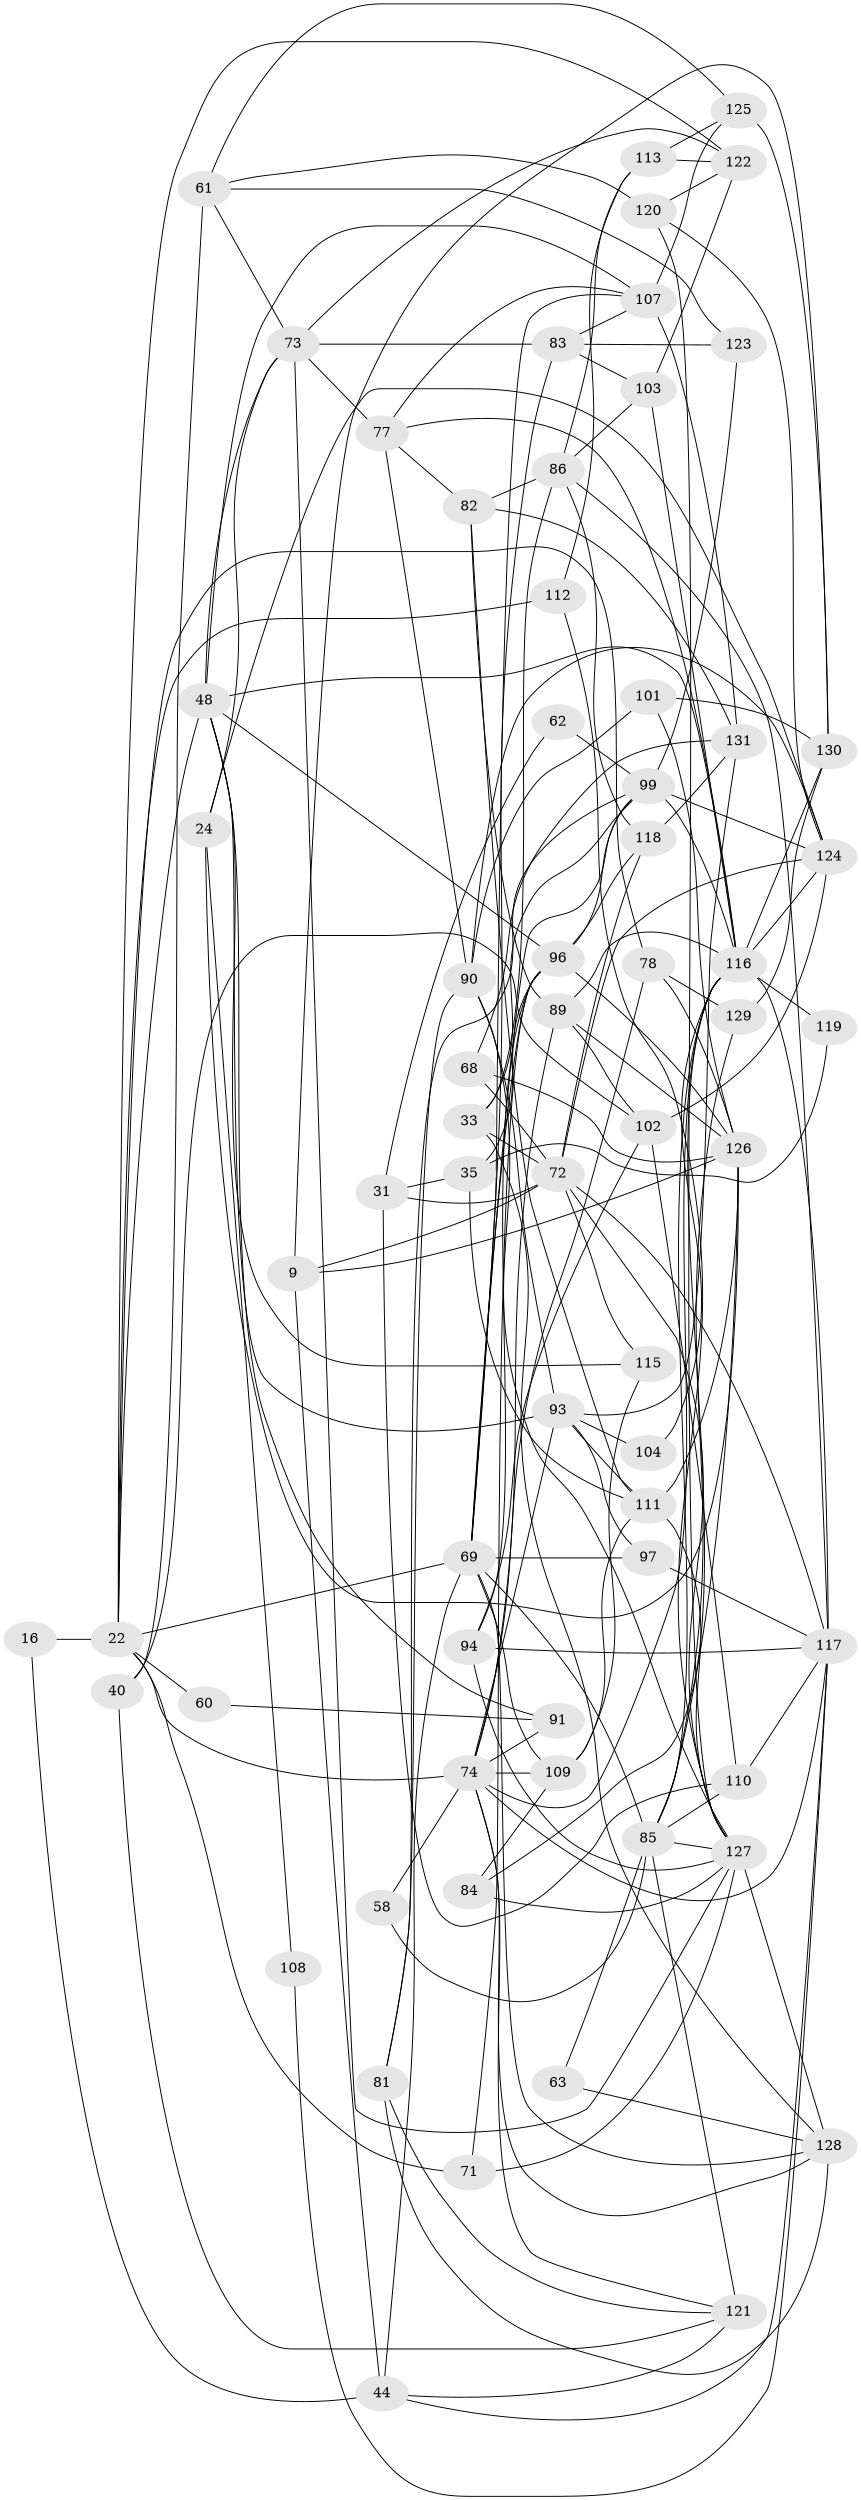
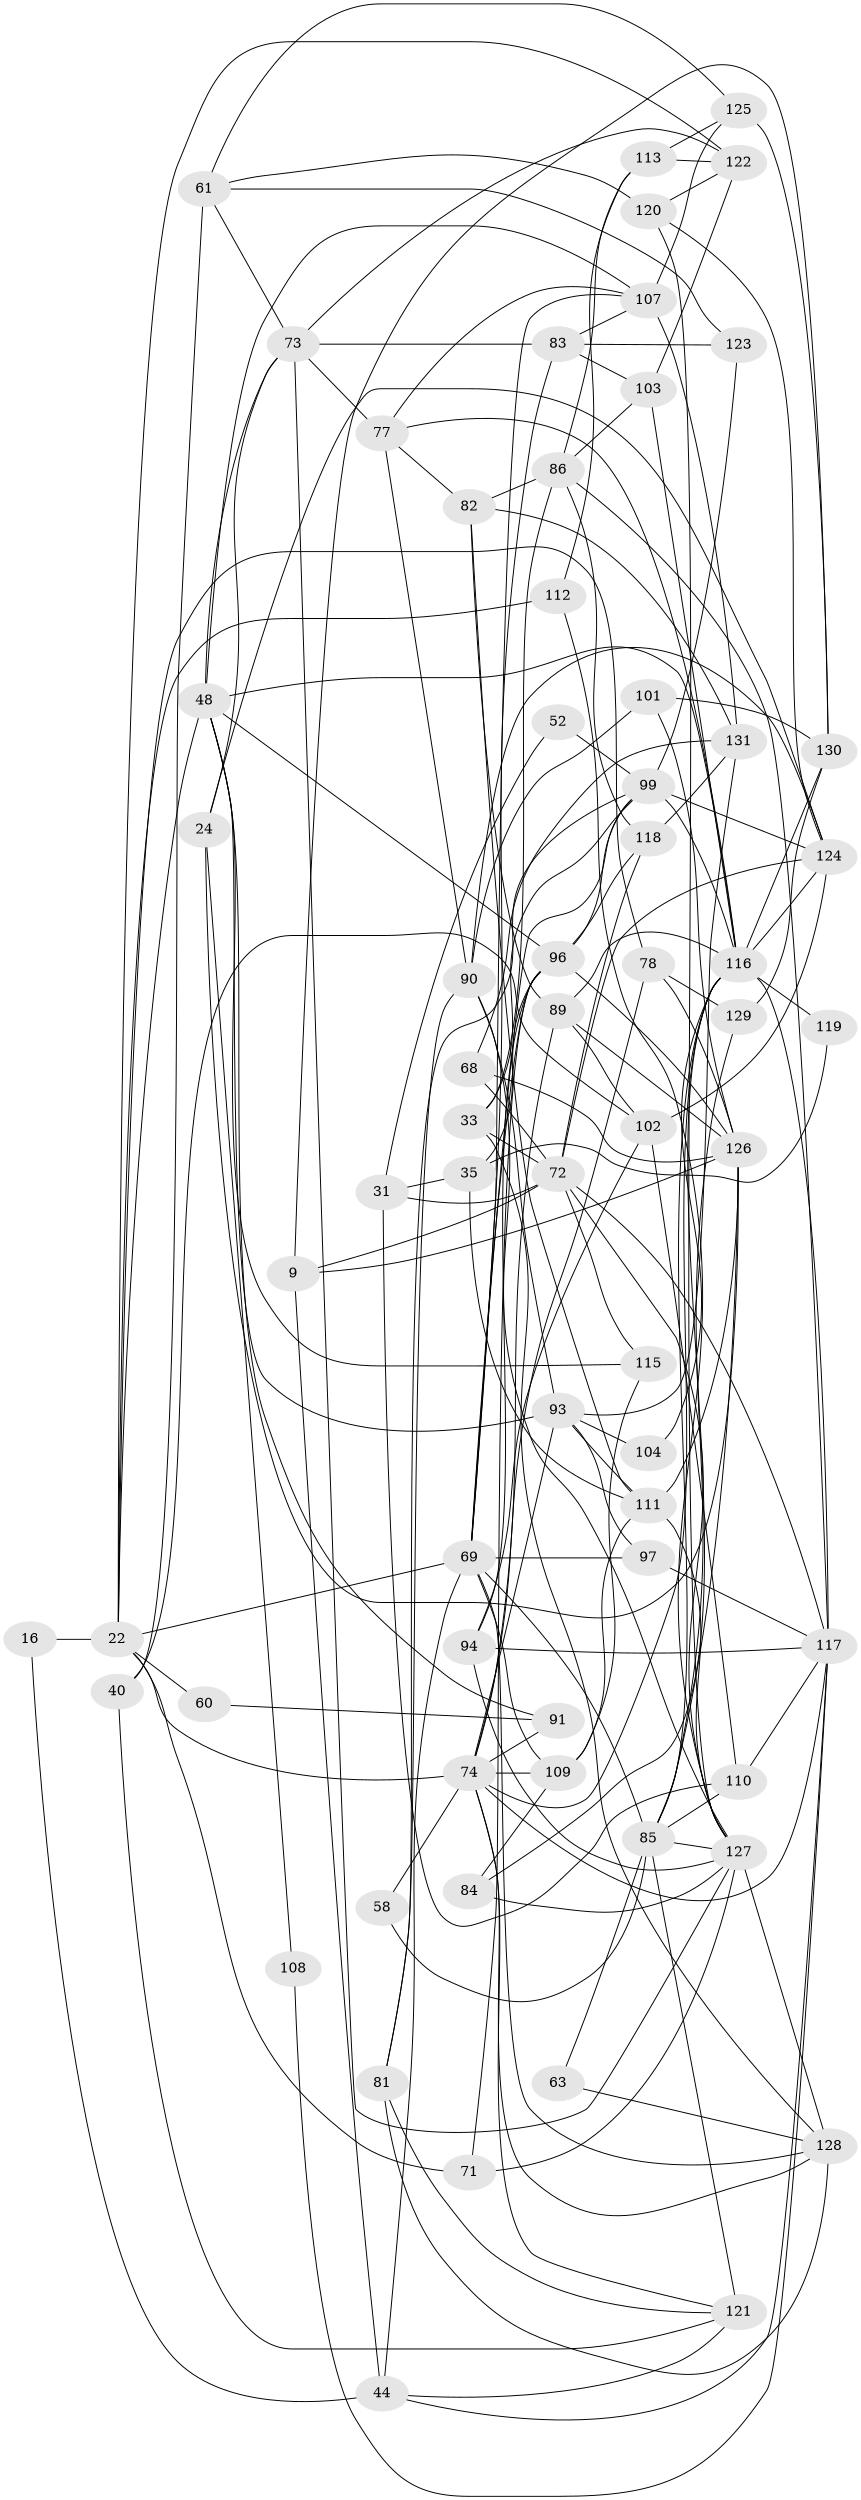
(558, 722) -> (558, 722)
